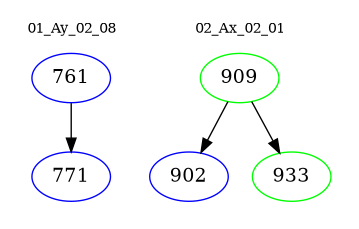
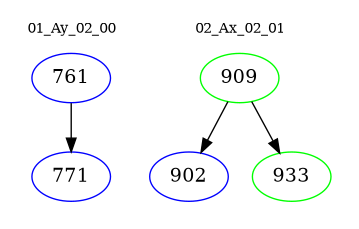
(72, 29) -> (72, 29)
